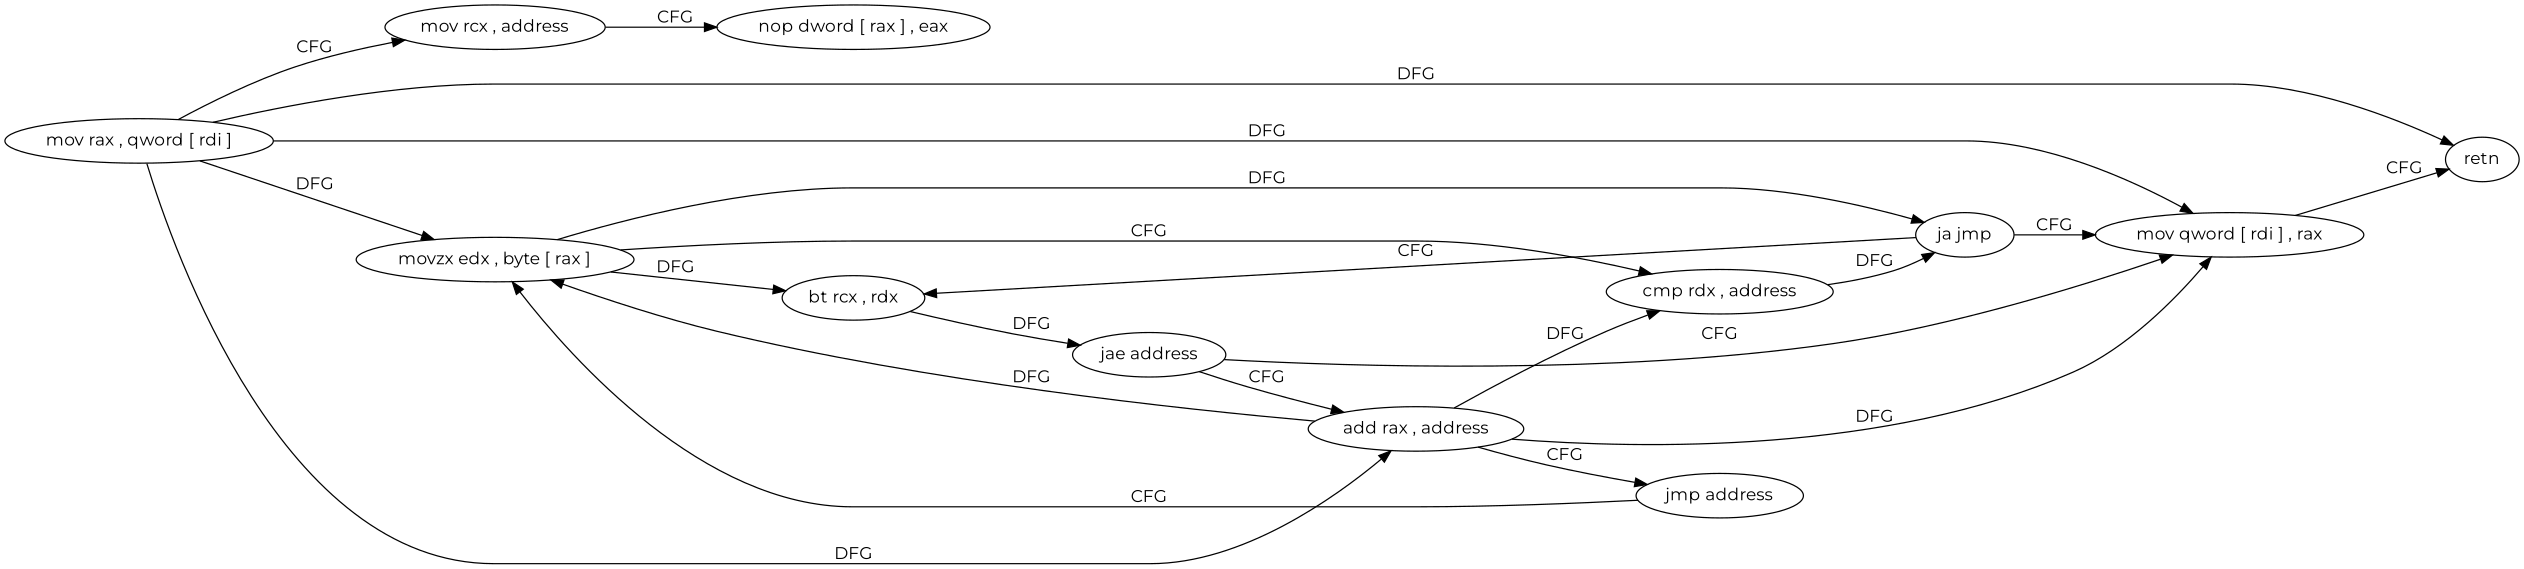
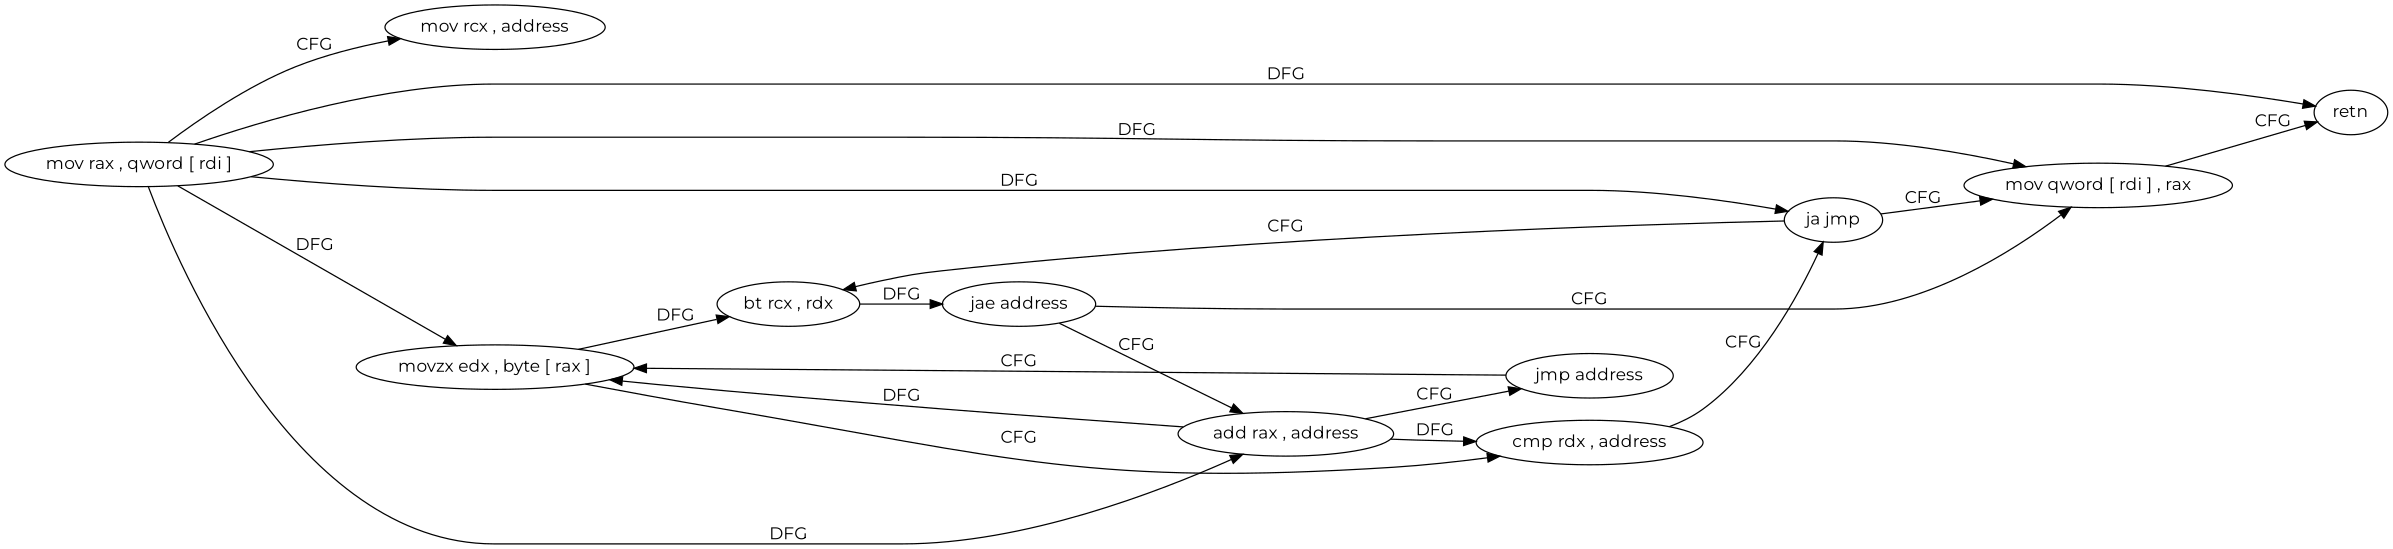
(853, 27) -> none
(1233, 188) -> (1014, 190)
(1874, 261) -> (1744, 343)
(1880, 426) -> none
